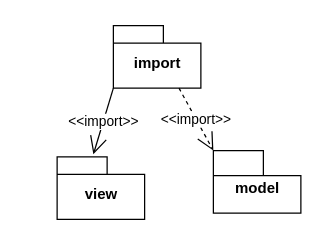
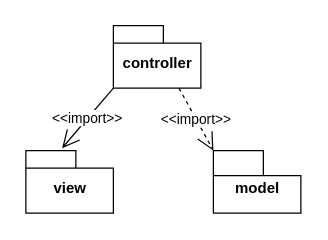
(158, 63) -> (158, 63)
(101, 188) -> (69, 182)
